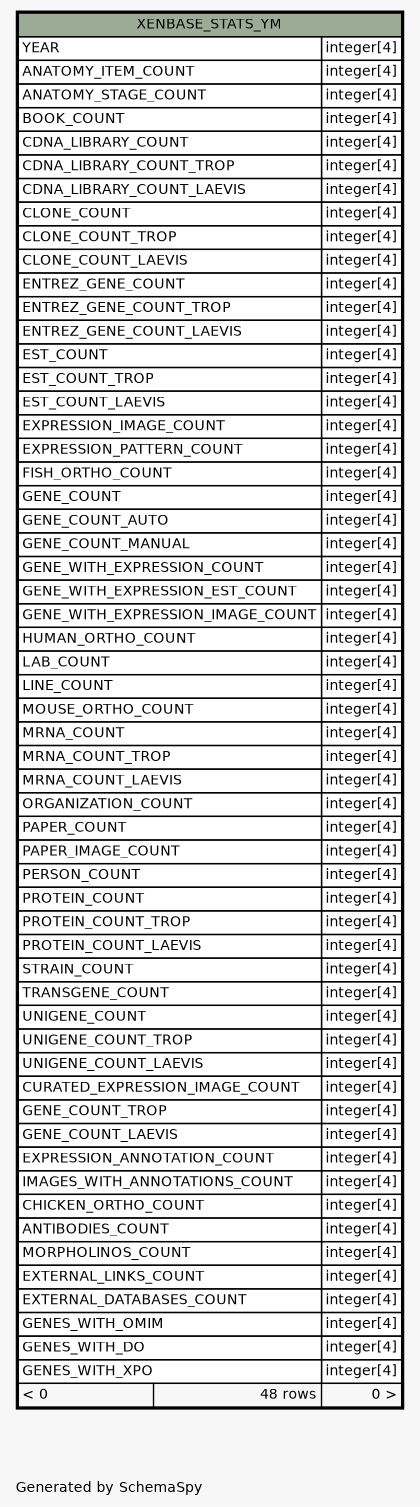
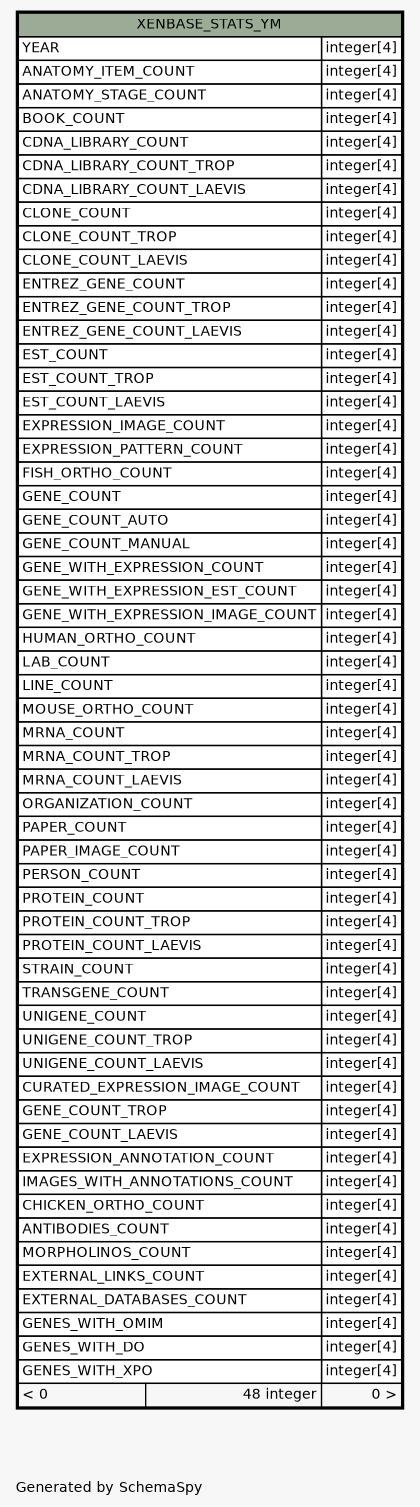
(289, 1395) -> (280, 1395)
